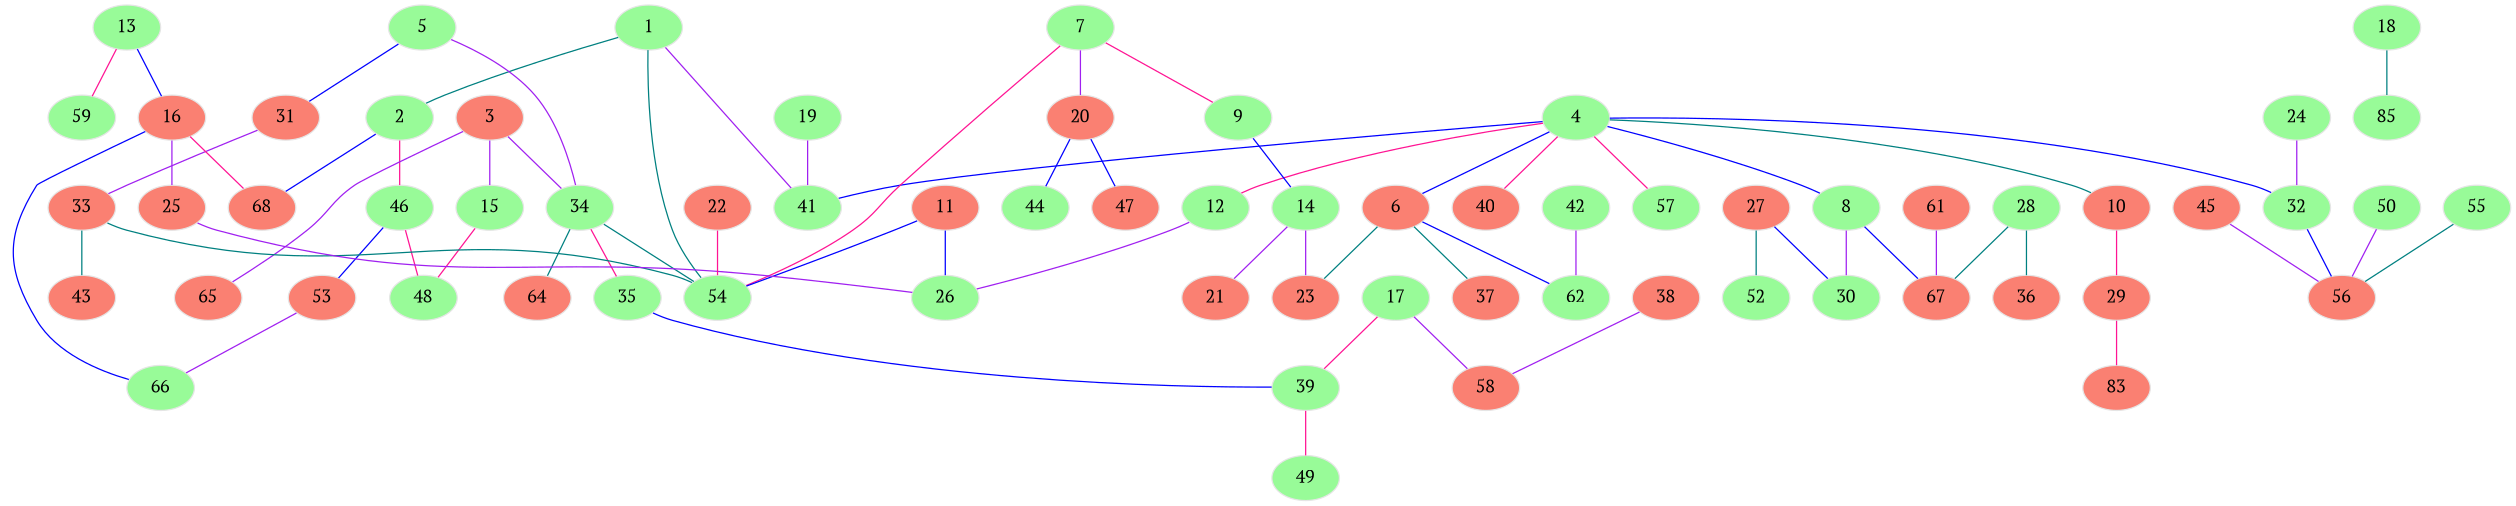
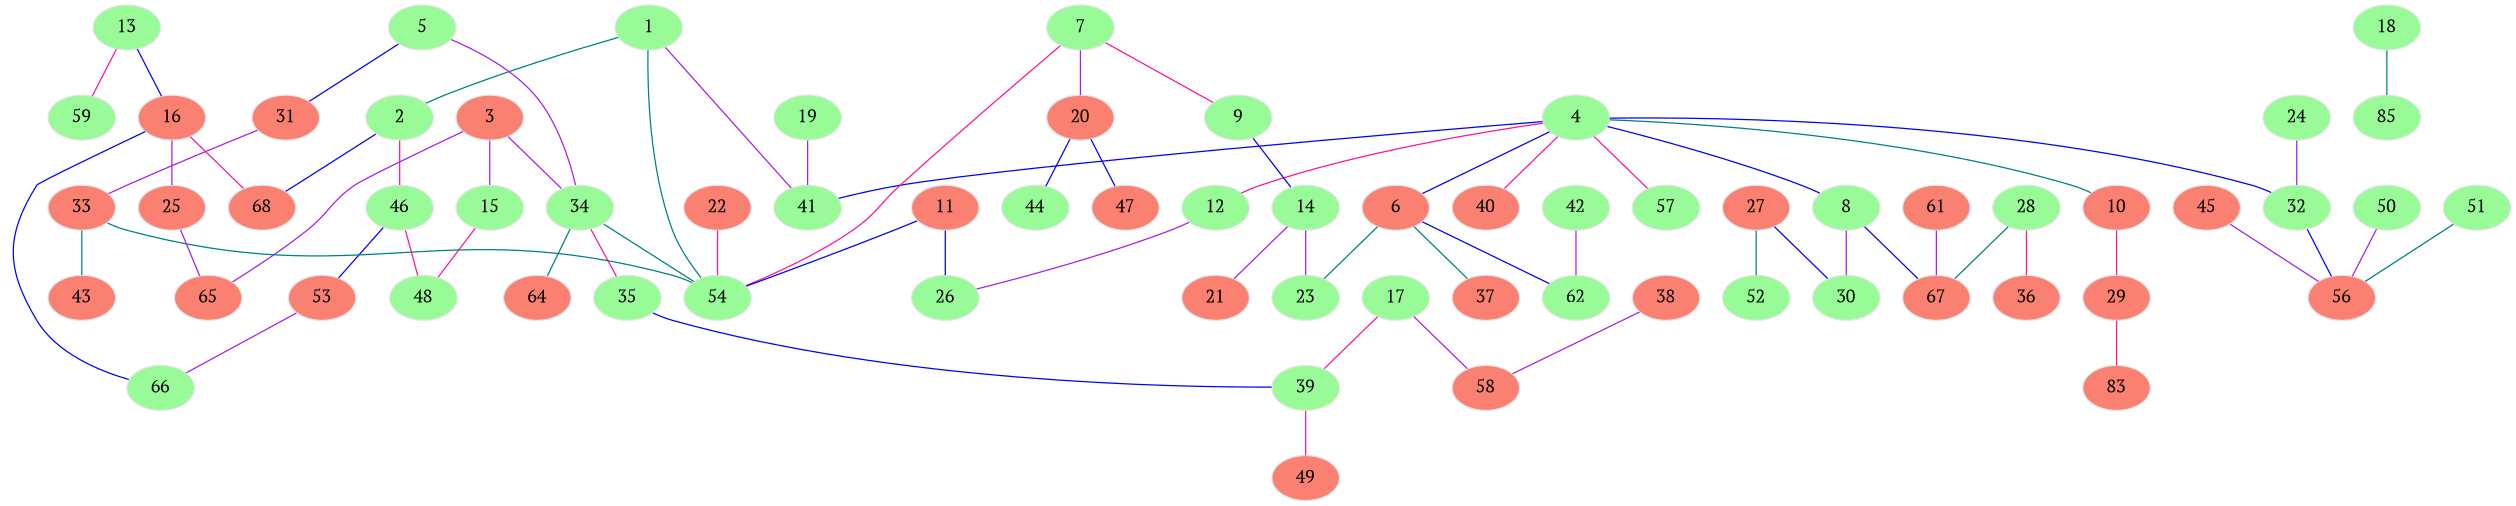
(2477, 208) -> (2477, 208)
(2026, 253) -> (2026, 253)
(535, 267) -> (190, 253)
(1306, 298) -> (1306, 298)
(1306, 478) -> (1306, 478)
